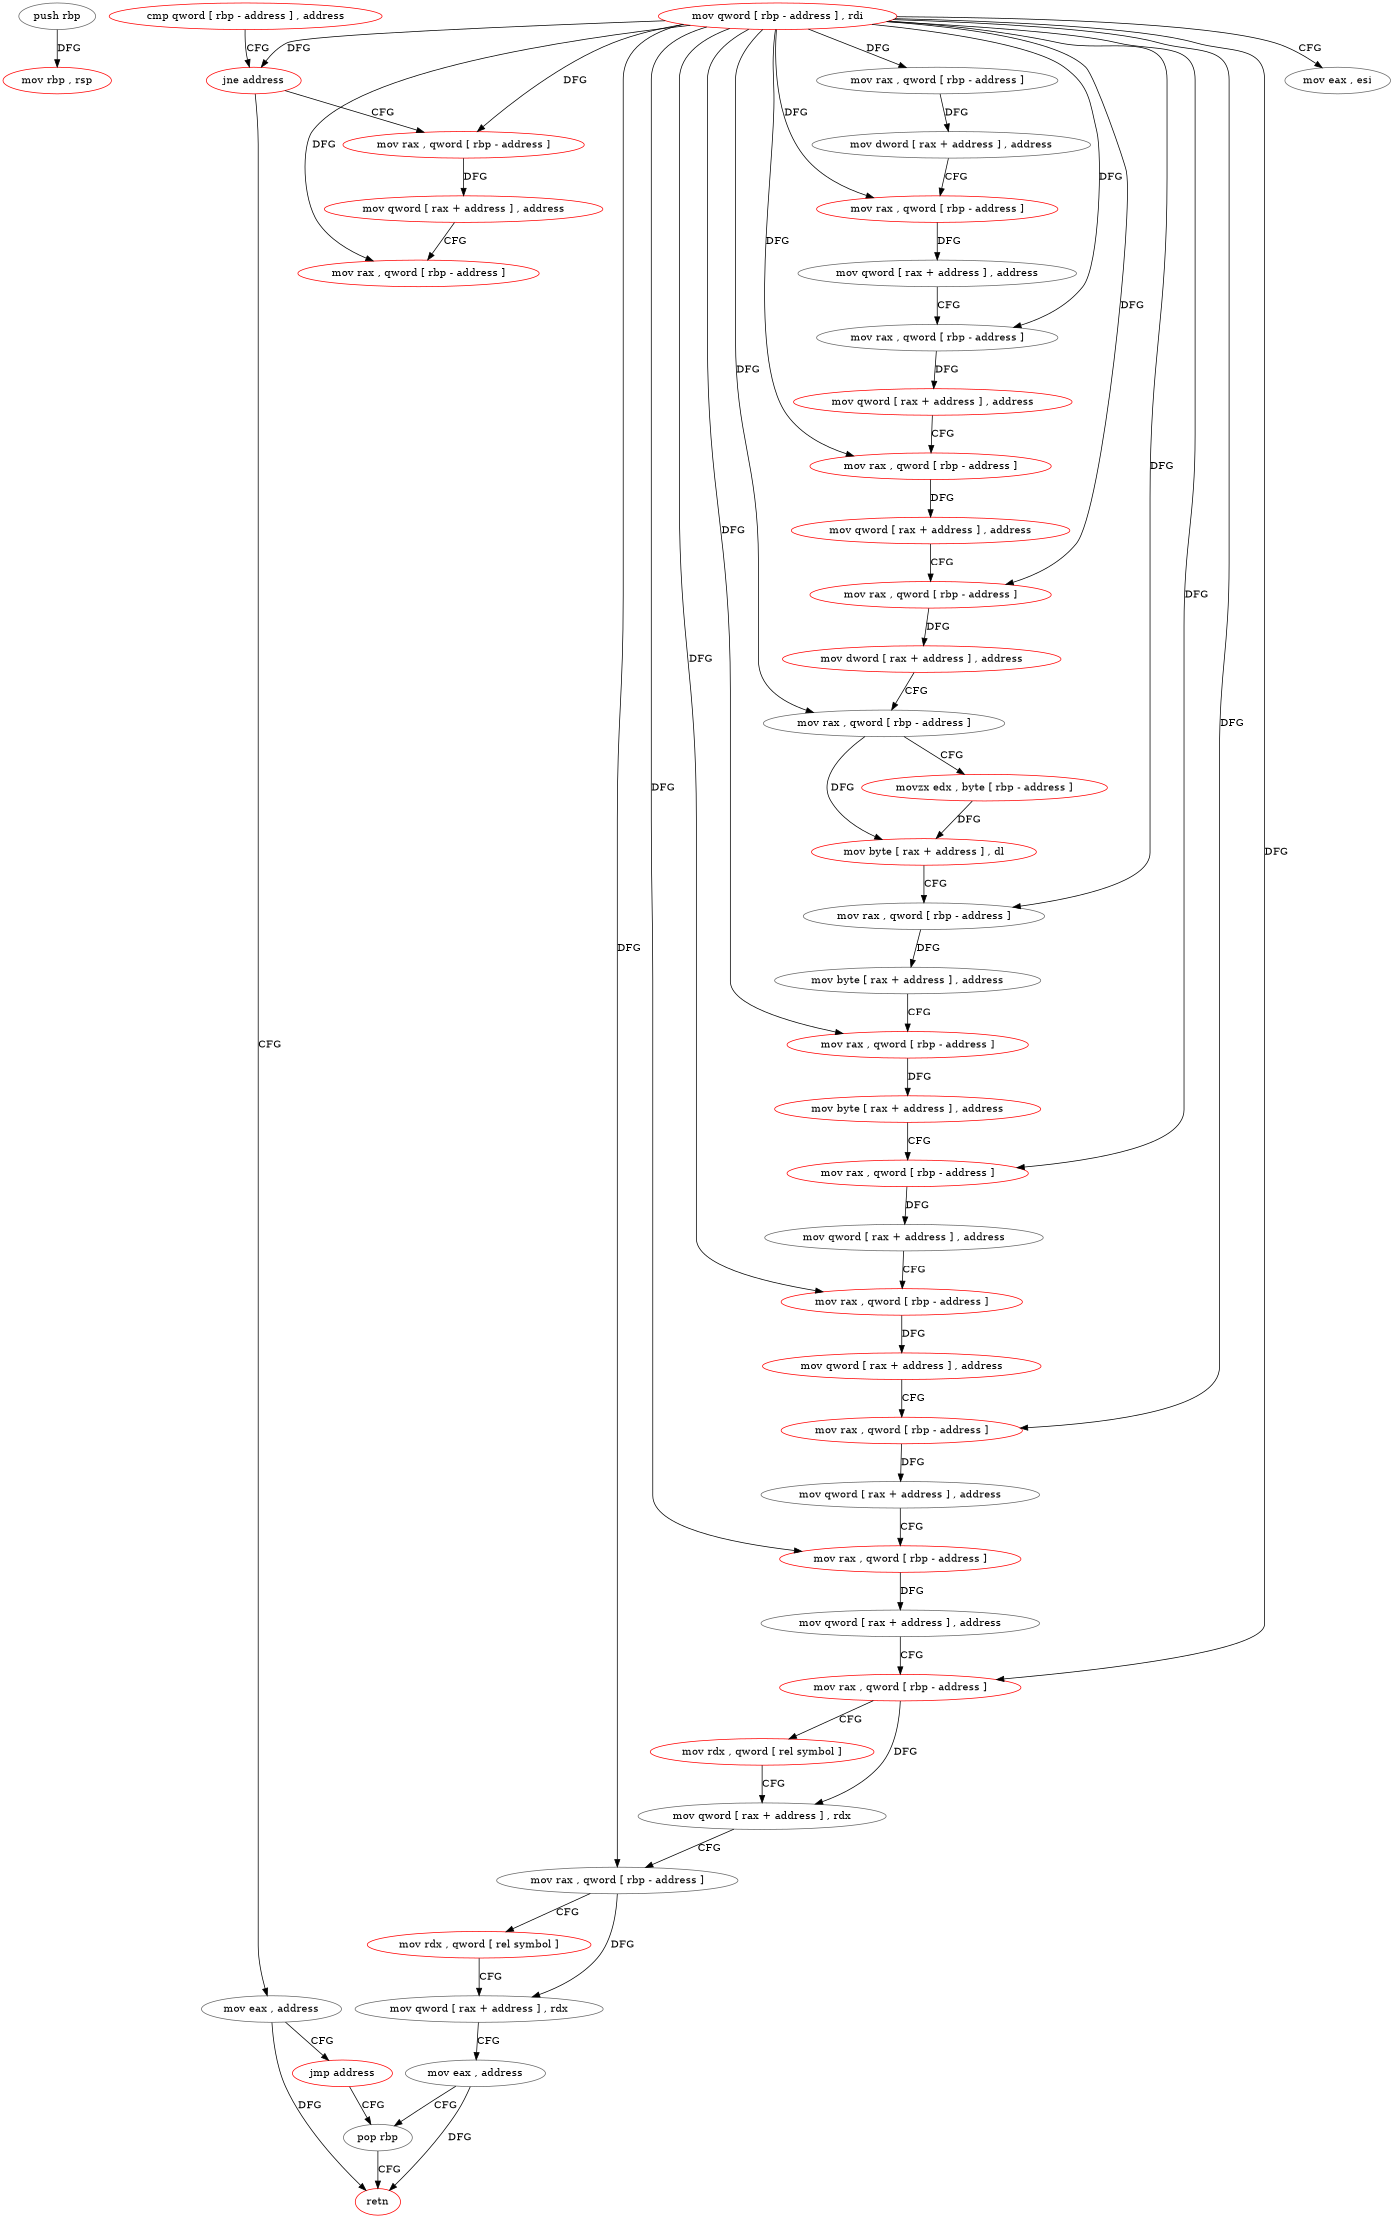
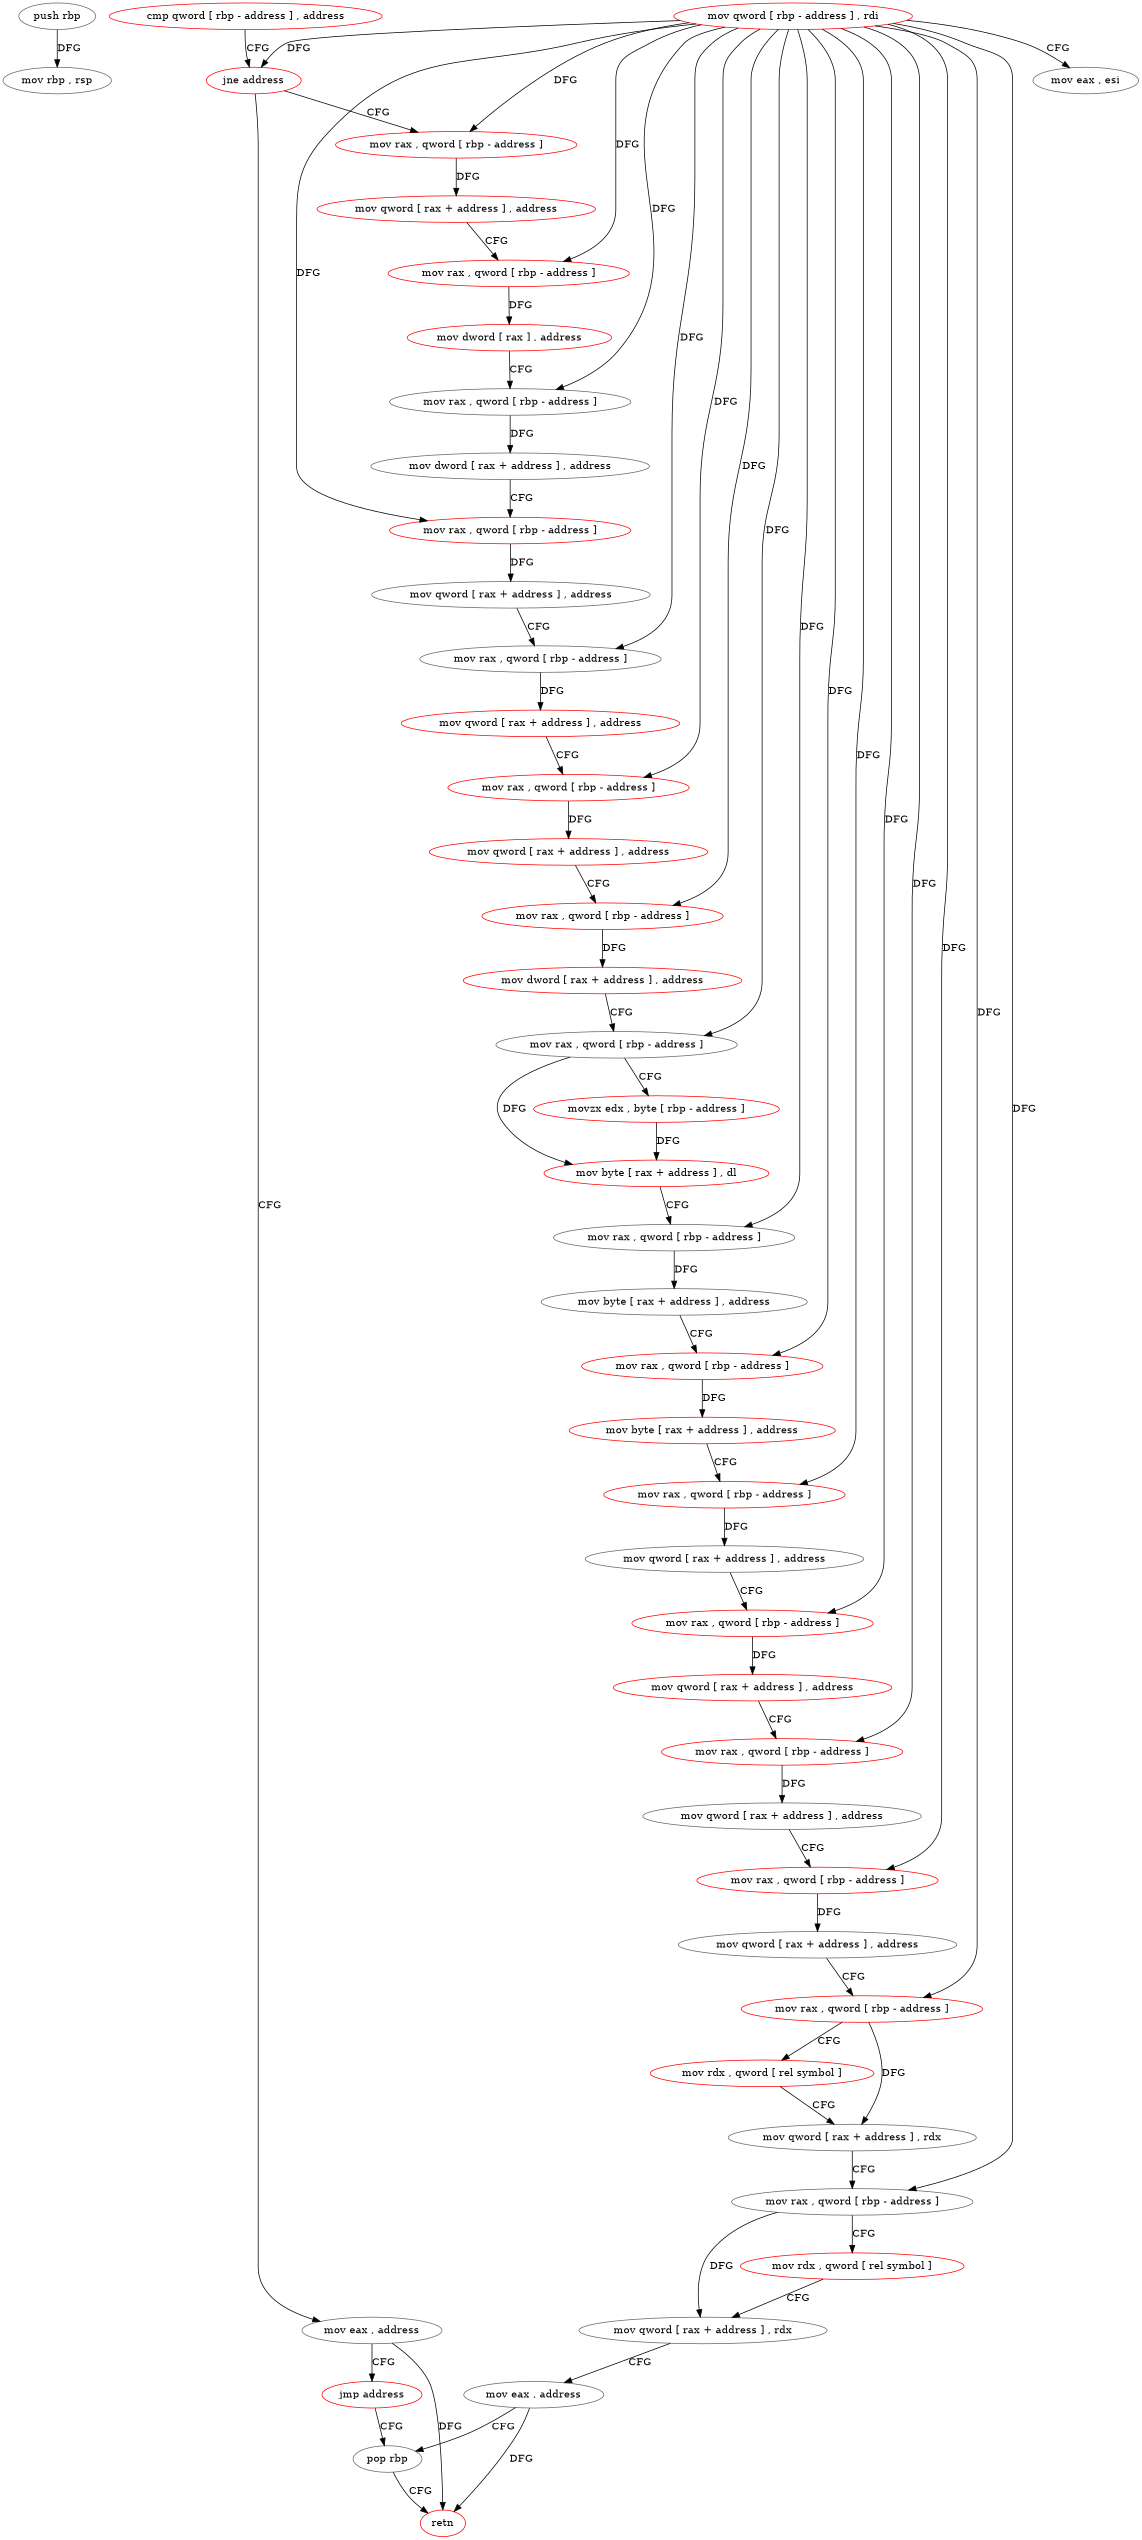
(57, 81) -> (57, 81)
none -> (509, 338)
